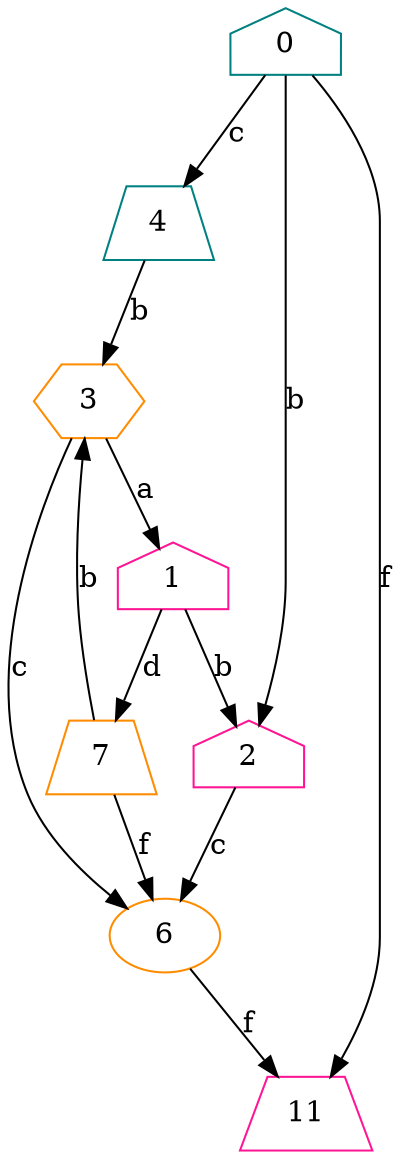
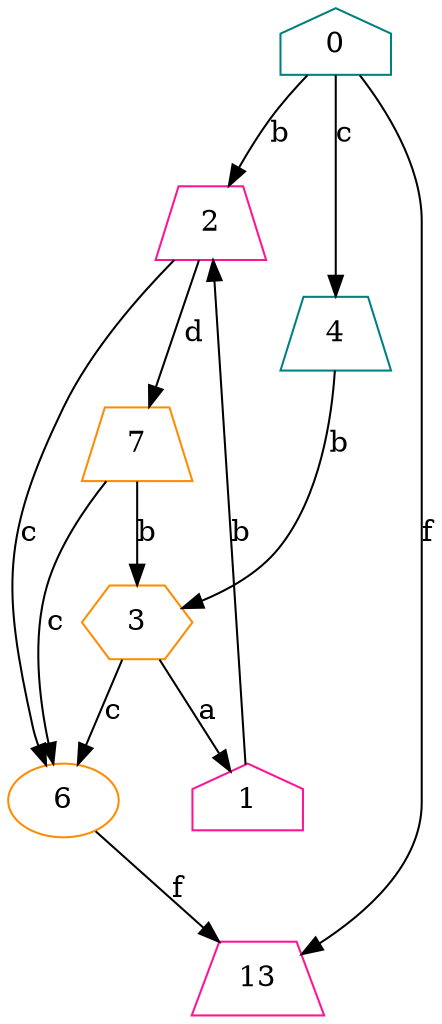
(143, 655) -> (177, 324)
(249, 757) -> (211, 223)
(144, 847) -> (55, 622)
(306, 1114) -> (258, 979)
